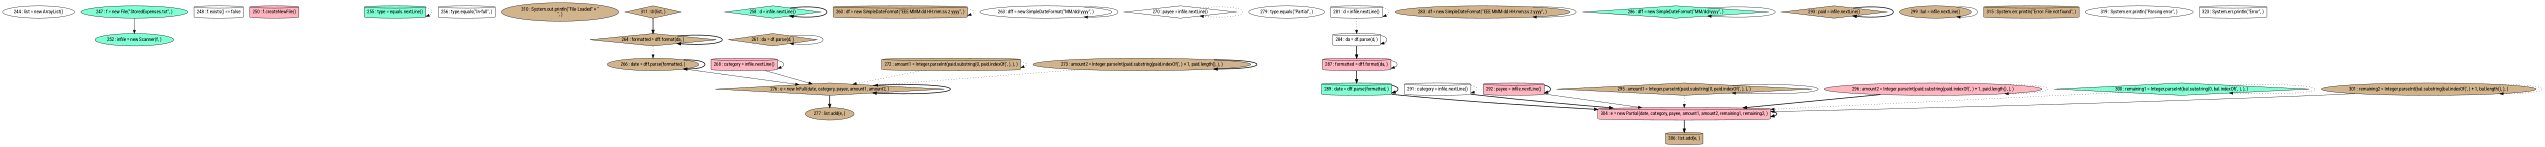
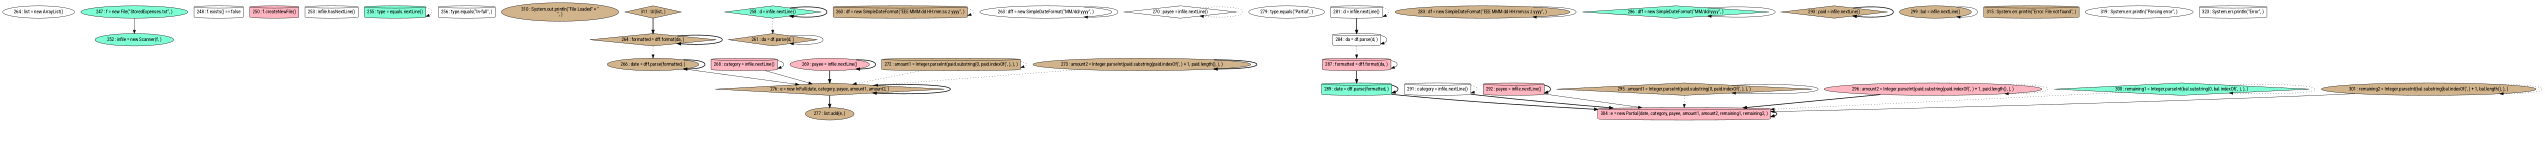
(39, 12) -> (39, 12)
none -> (332, 12)
none -> (773, 24)
(1357, 24) -> (1357, 24)
(1357, 50) -> (1357, 50)
none -> (830, 64)
(1684, 139) -> none
